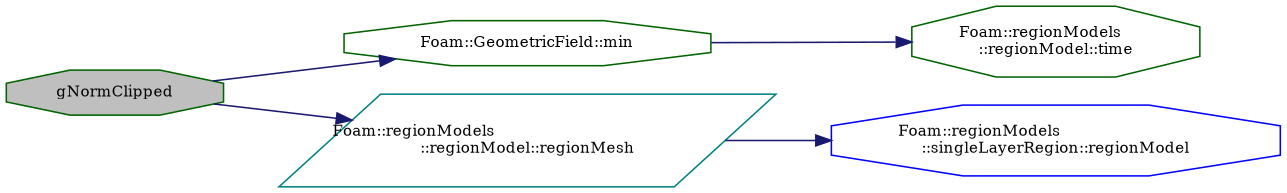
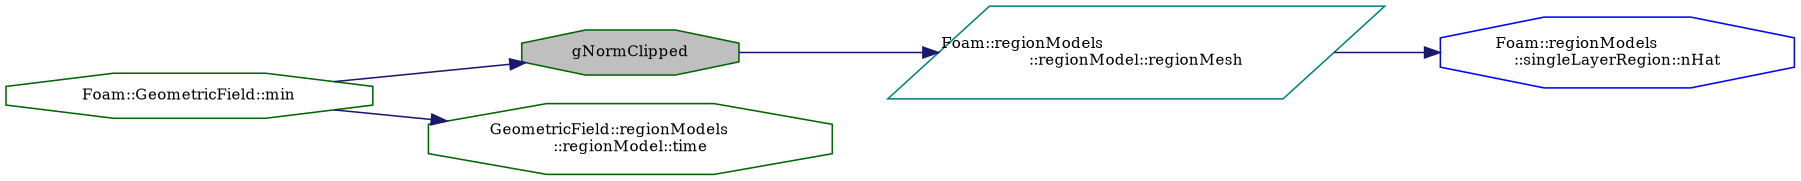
(1056, 42) -> (630, 139)
(296, 71) -> (422, 73)
(1056, 140) -> (1617, 53)
